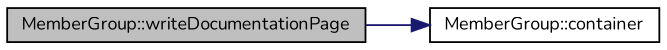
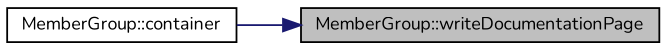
(389, 25) -> (260, 25)
